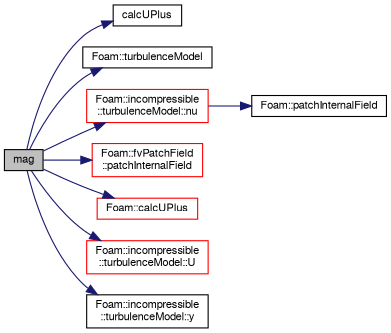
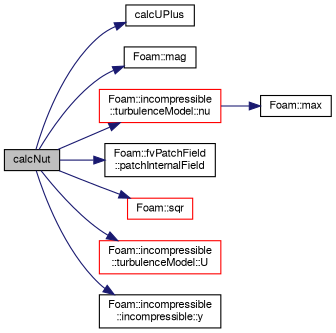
(147, 57) -> (160, 57)
(319, 106) -> (296, 106)
(24, 160) -> (32, 160)
(147, 160) -> (160, 160)
(147, 209) -> (160, 209)
(147, 311) -> (160, 311)
